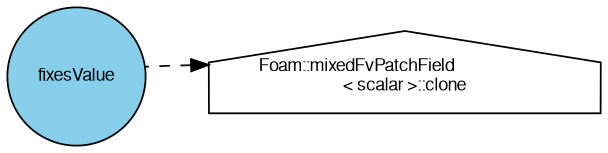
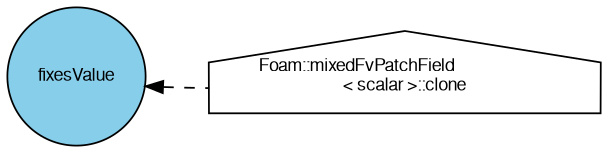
(168, 66) -> (186, 88)
